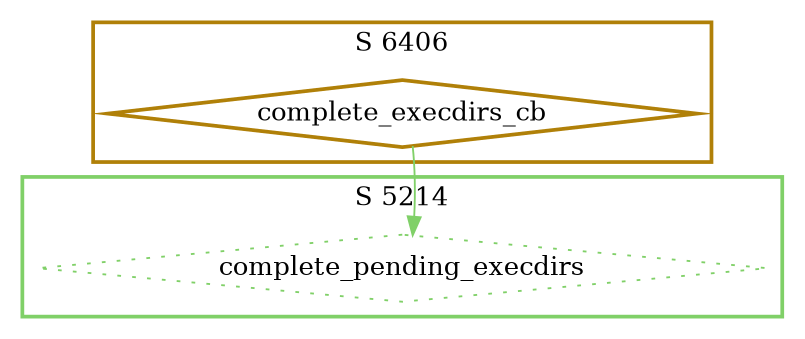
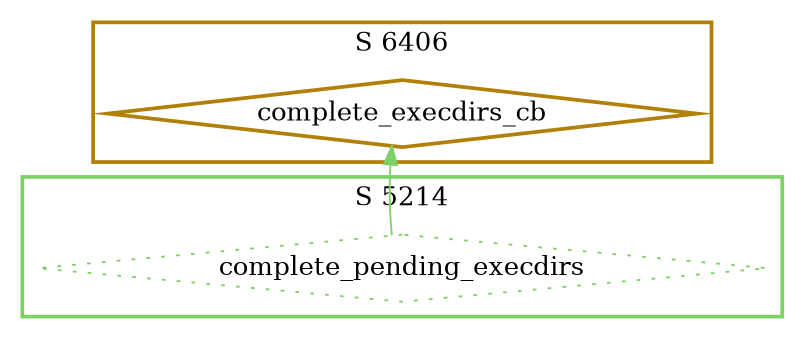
(415, 190) -> (390, 200)
